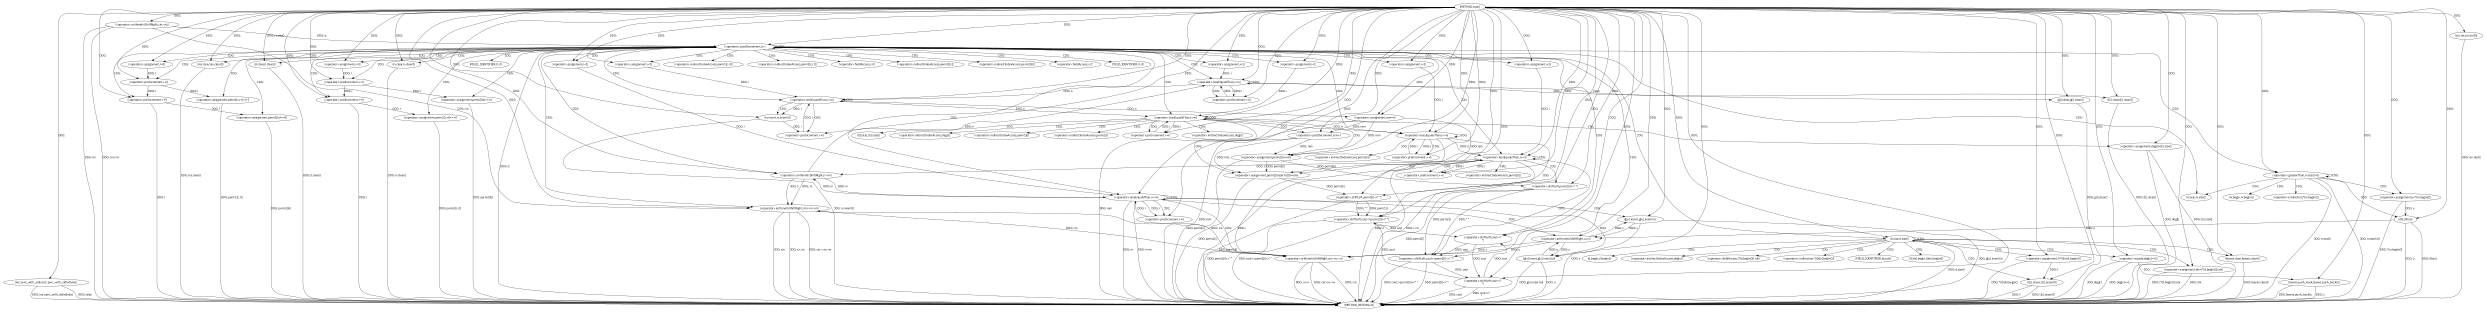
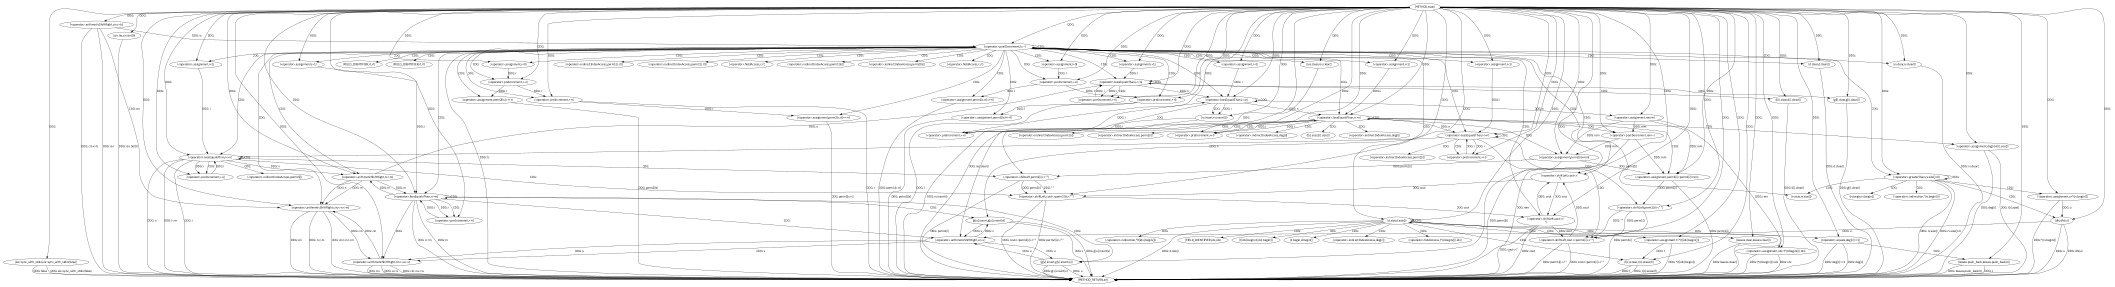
(276, 36) -> (1819, 36)
(1148, 49) -> none
